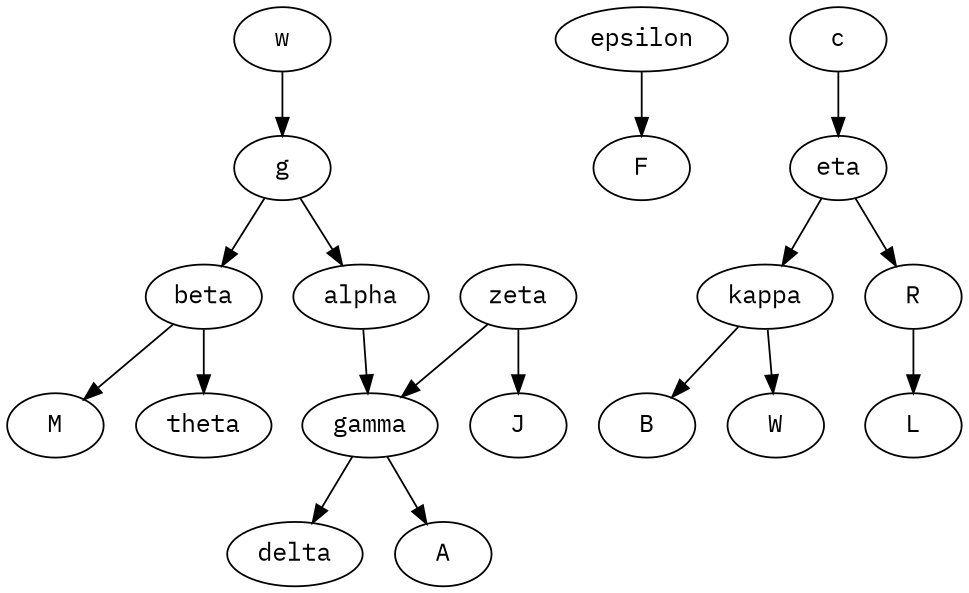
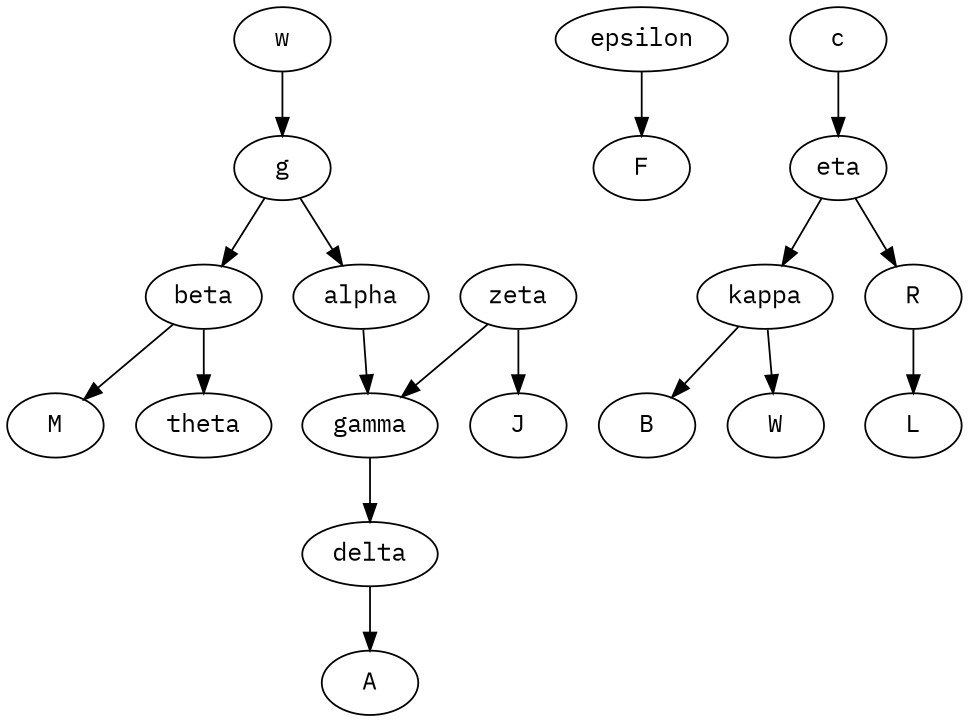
(402, 483) -> (370, 610)
